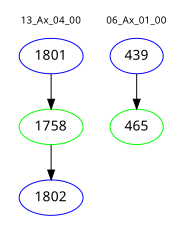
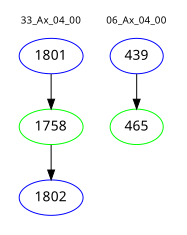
(51, 21) -> (51, 21)
(137, 21) -> (137, 21)
